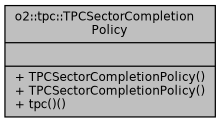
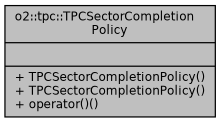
(41, 105) -> (57, 105)
